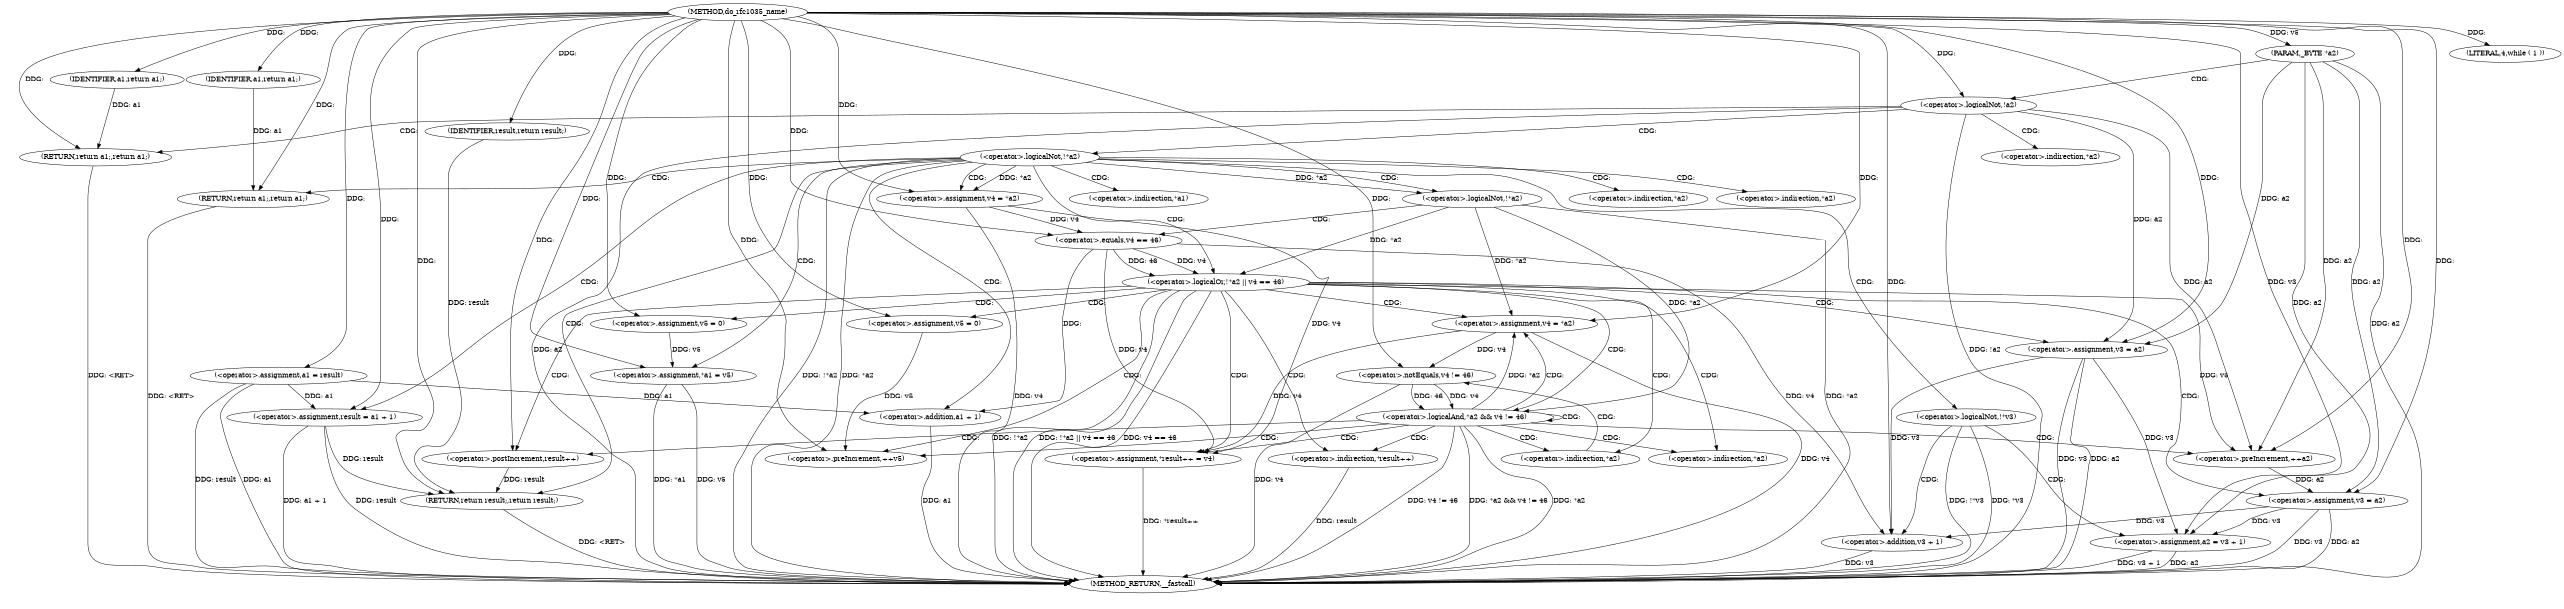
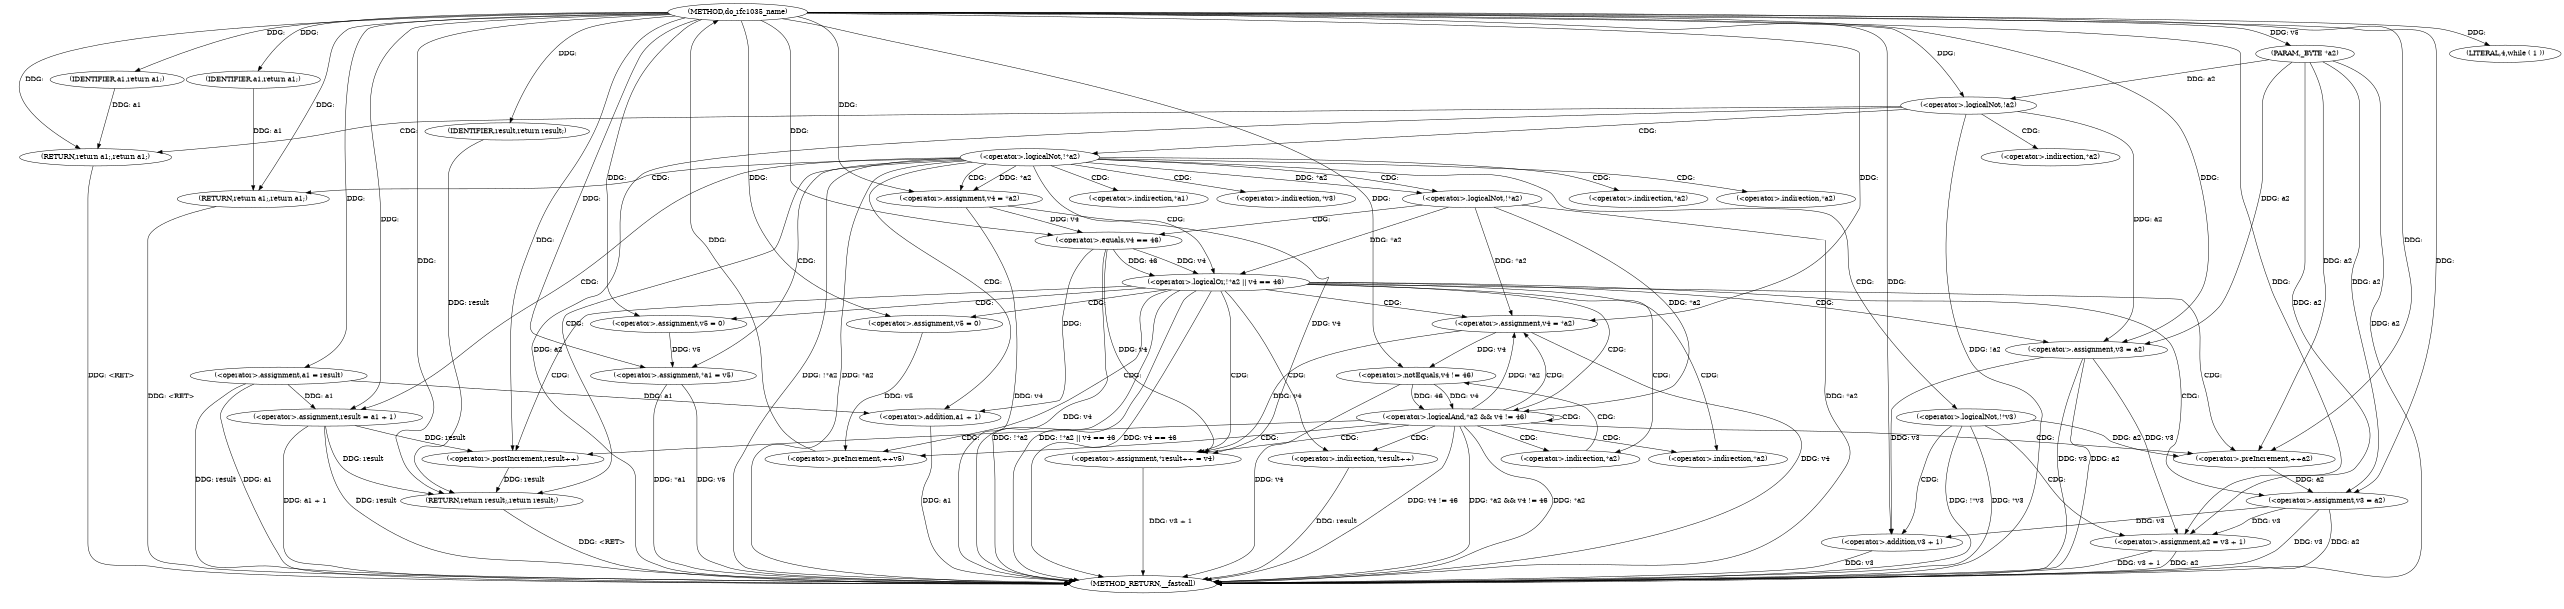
(2201, 80) -> (2201, 80)
none -> (1286, 199)
(2170, 234) -> (2104, 436)
(741, 250) -> (708, 248)
(1590, 264) -> (1046, 423)
(2282, 282) -> (2282, 282)
(2214, 376) -> (2214, 376)
none -> (411, 439)
(1171, 522) -> (1171, 522)
